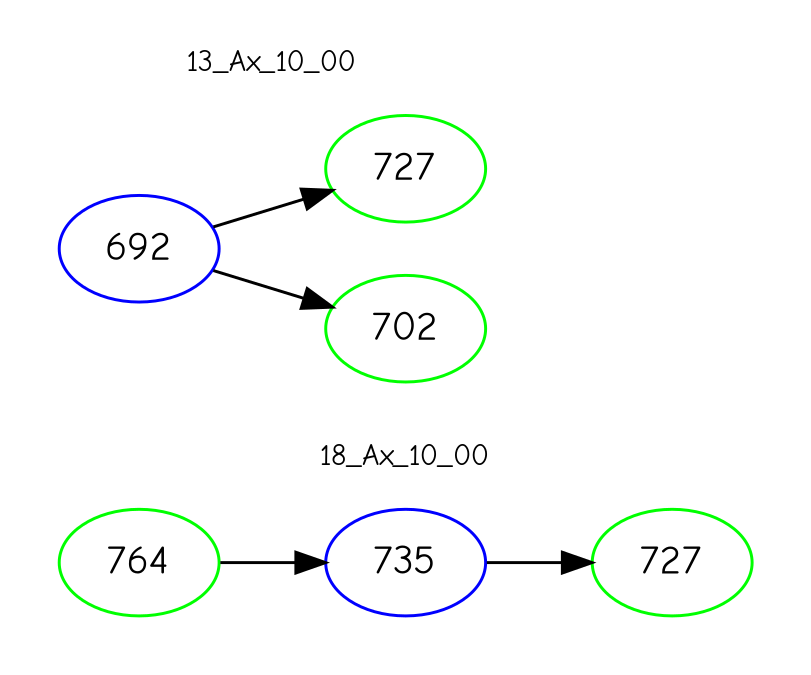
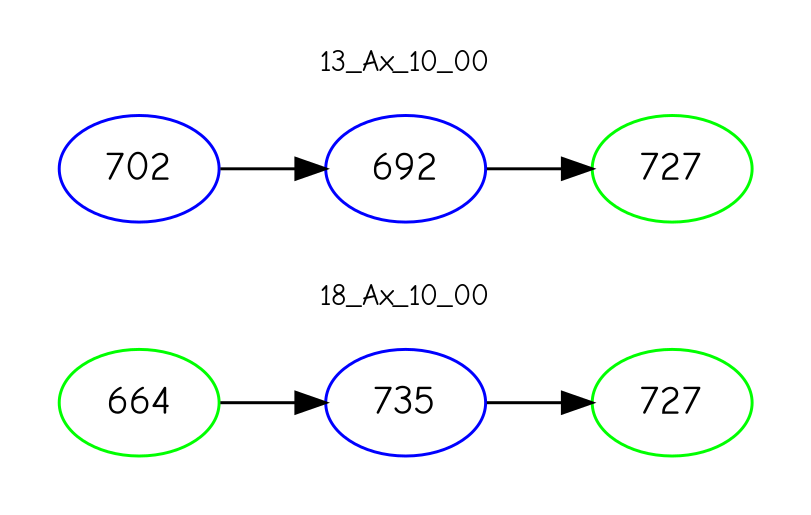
(258, 284) -> (258, 169)
(406, 329) -> (139, 169)
(139, 563) -> (139, 403)
